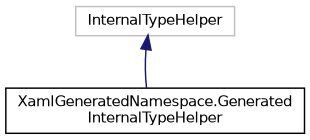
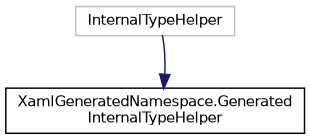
(145, 69) -> (165, 54)
